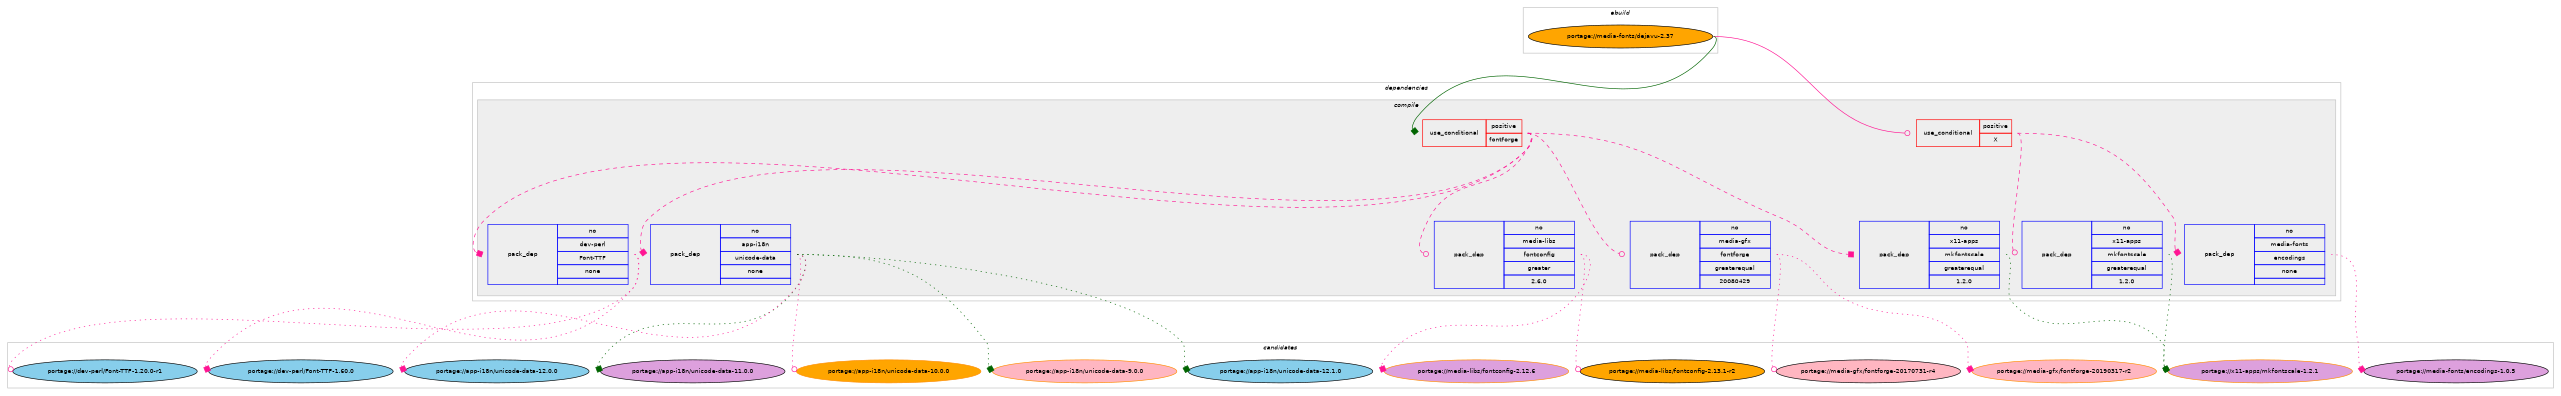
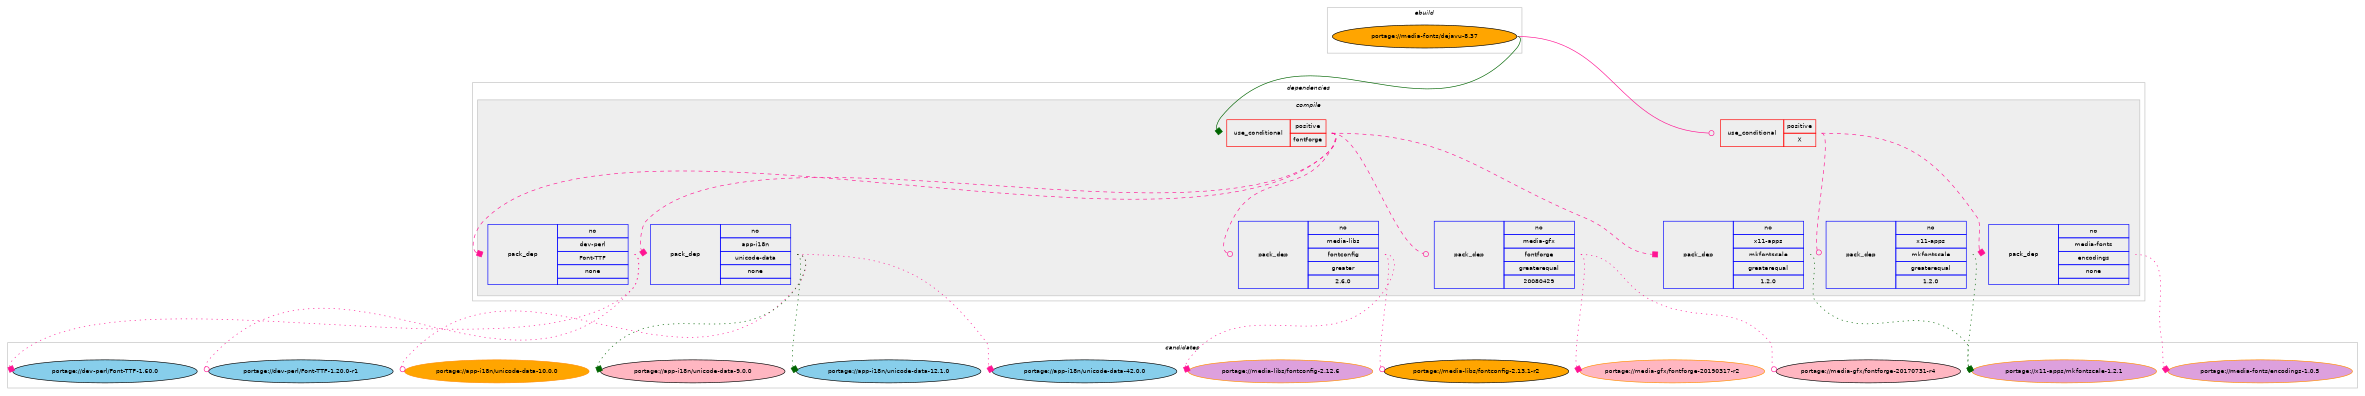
(1621, 36) -> (1425, 36)
(497, 371) -> (1085, 371)
(693, 371) -> none
(1085, 371) -> (693, 371)
(2456, 371) -> (2260, 371)
